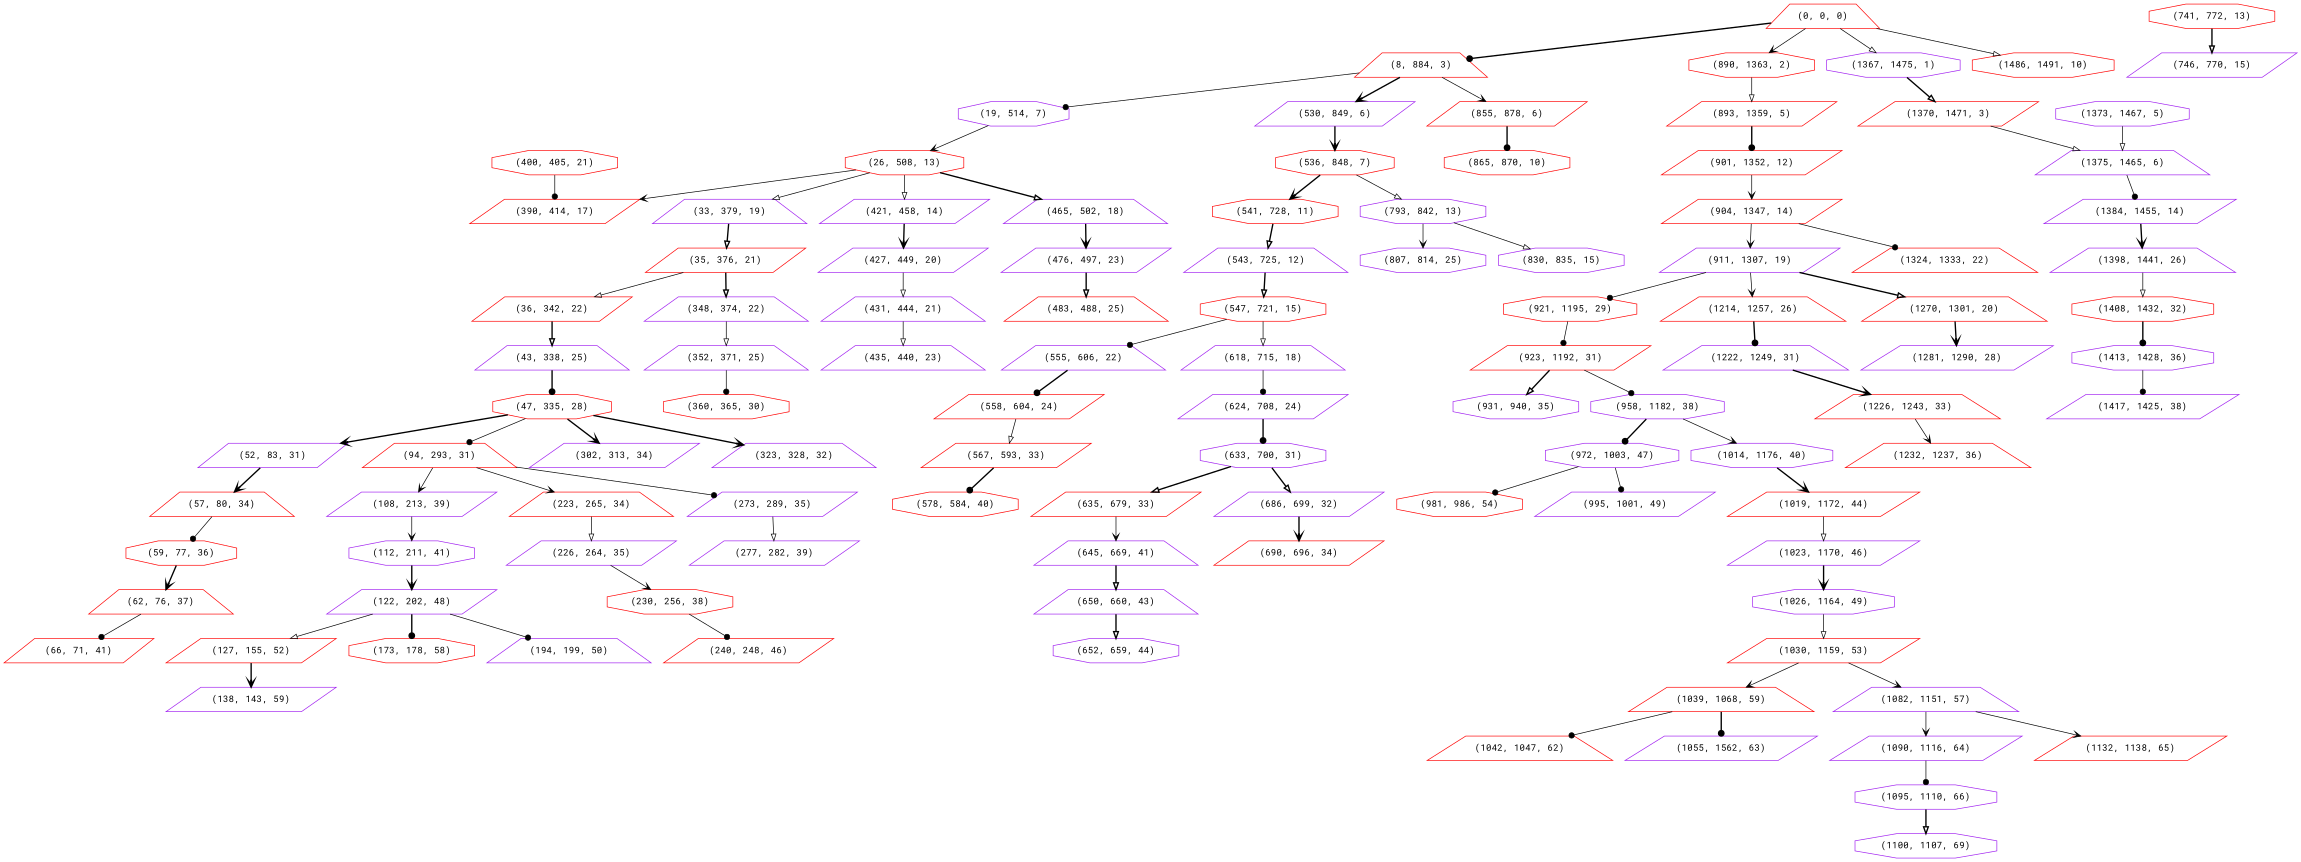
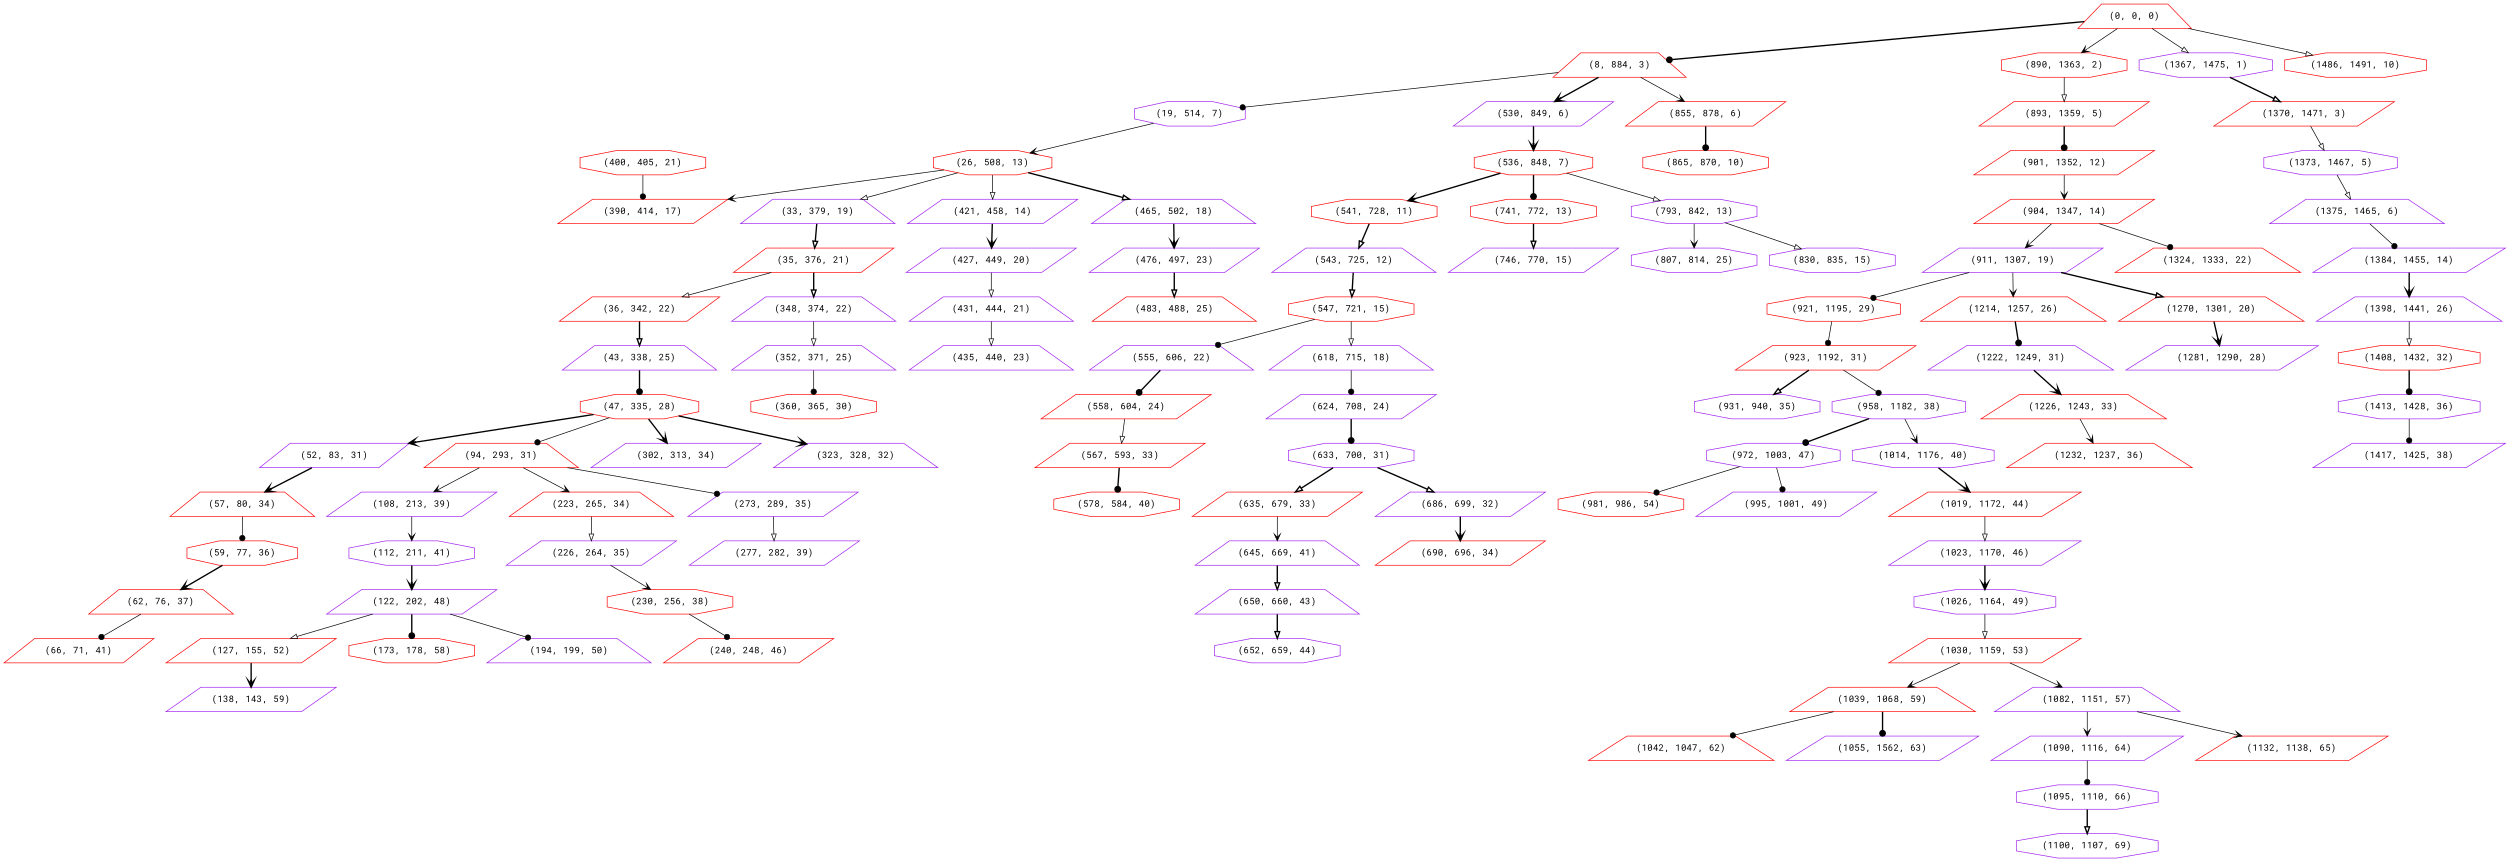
(2032, 137) -> (2316, 135)
none -> (1533, 184)
